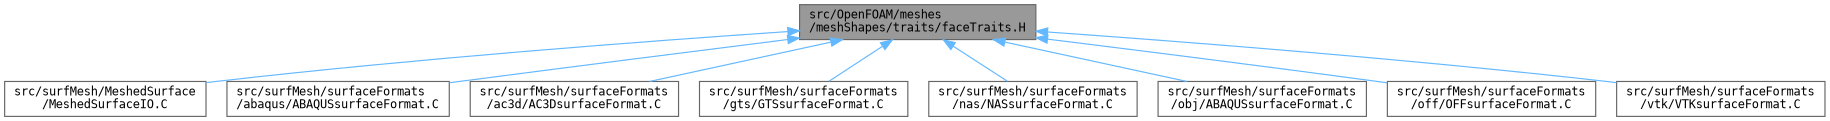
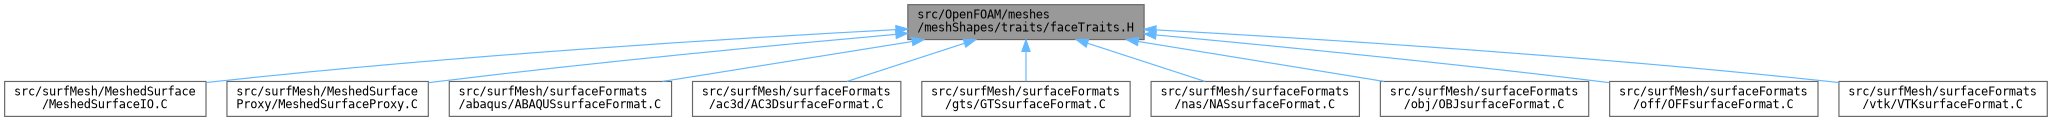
none -> (328, 99)
(1262, 99) -> (1485, 99)
